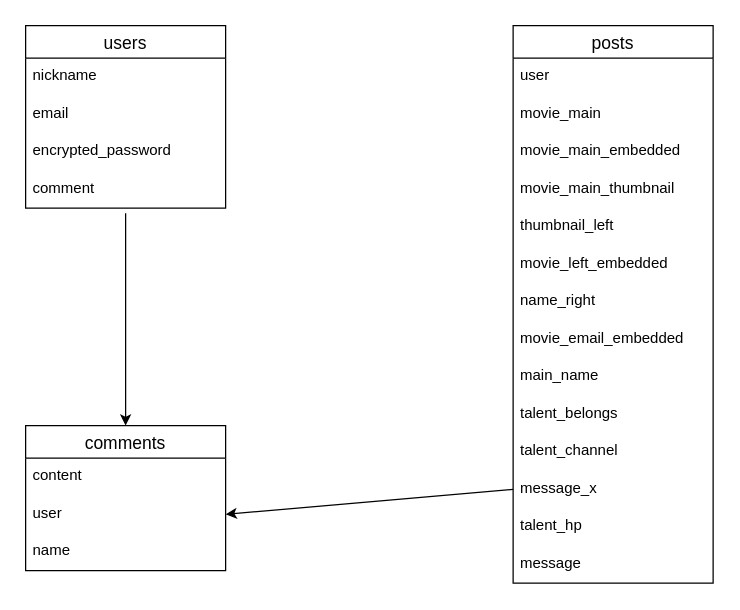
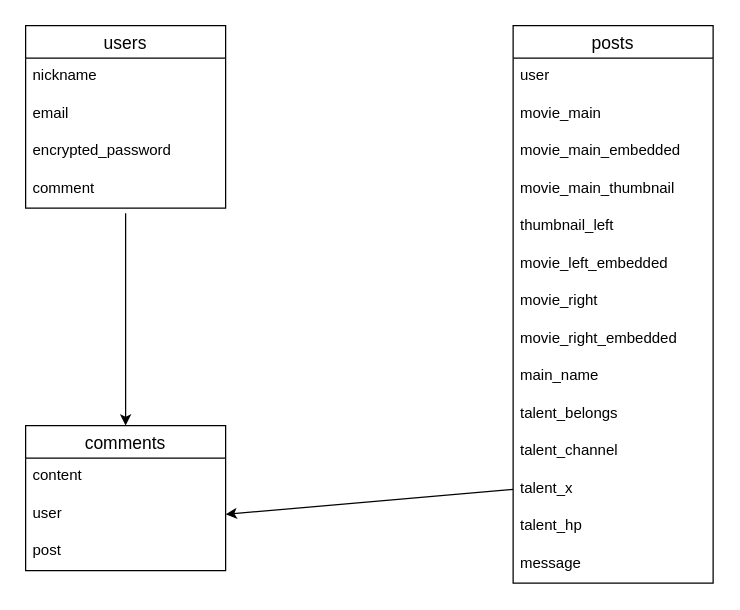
(560, 300) -> (562, 300)
(598, 338) -> (600, 338)
(558, 488) -> (552, 488)
(49, 550) -> (49, 550)
